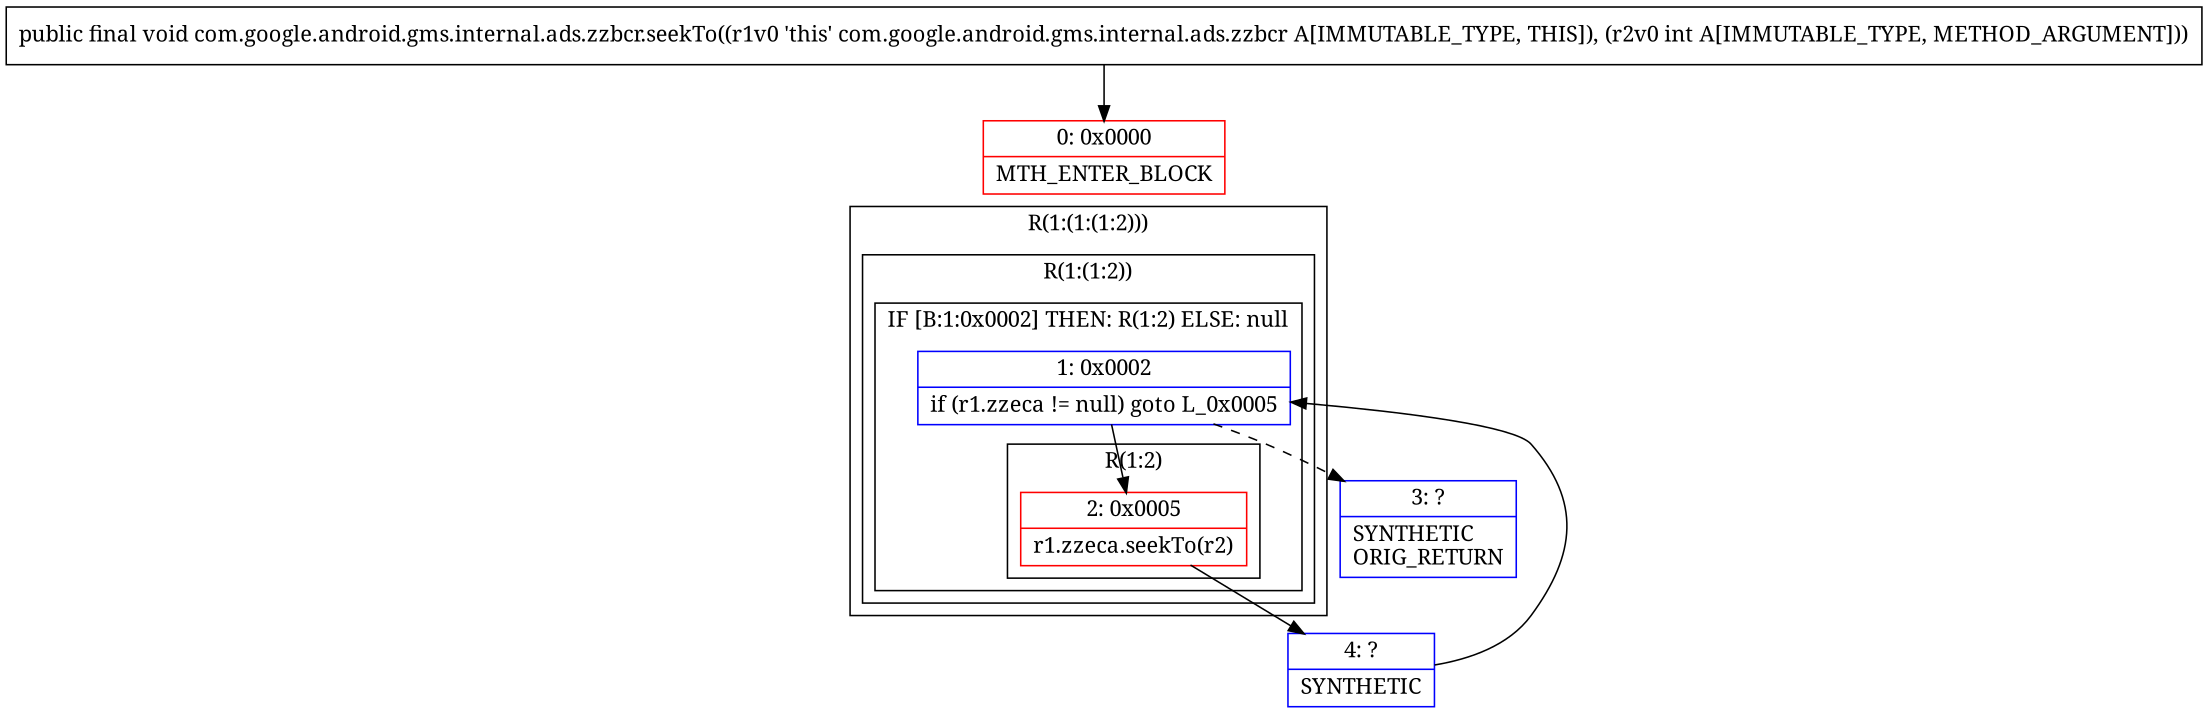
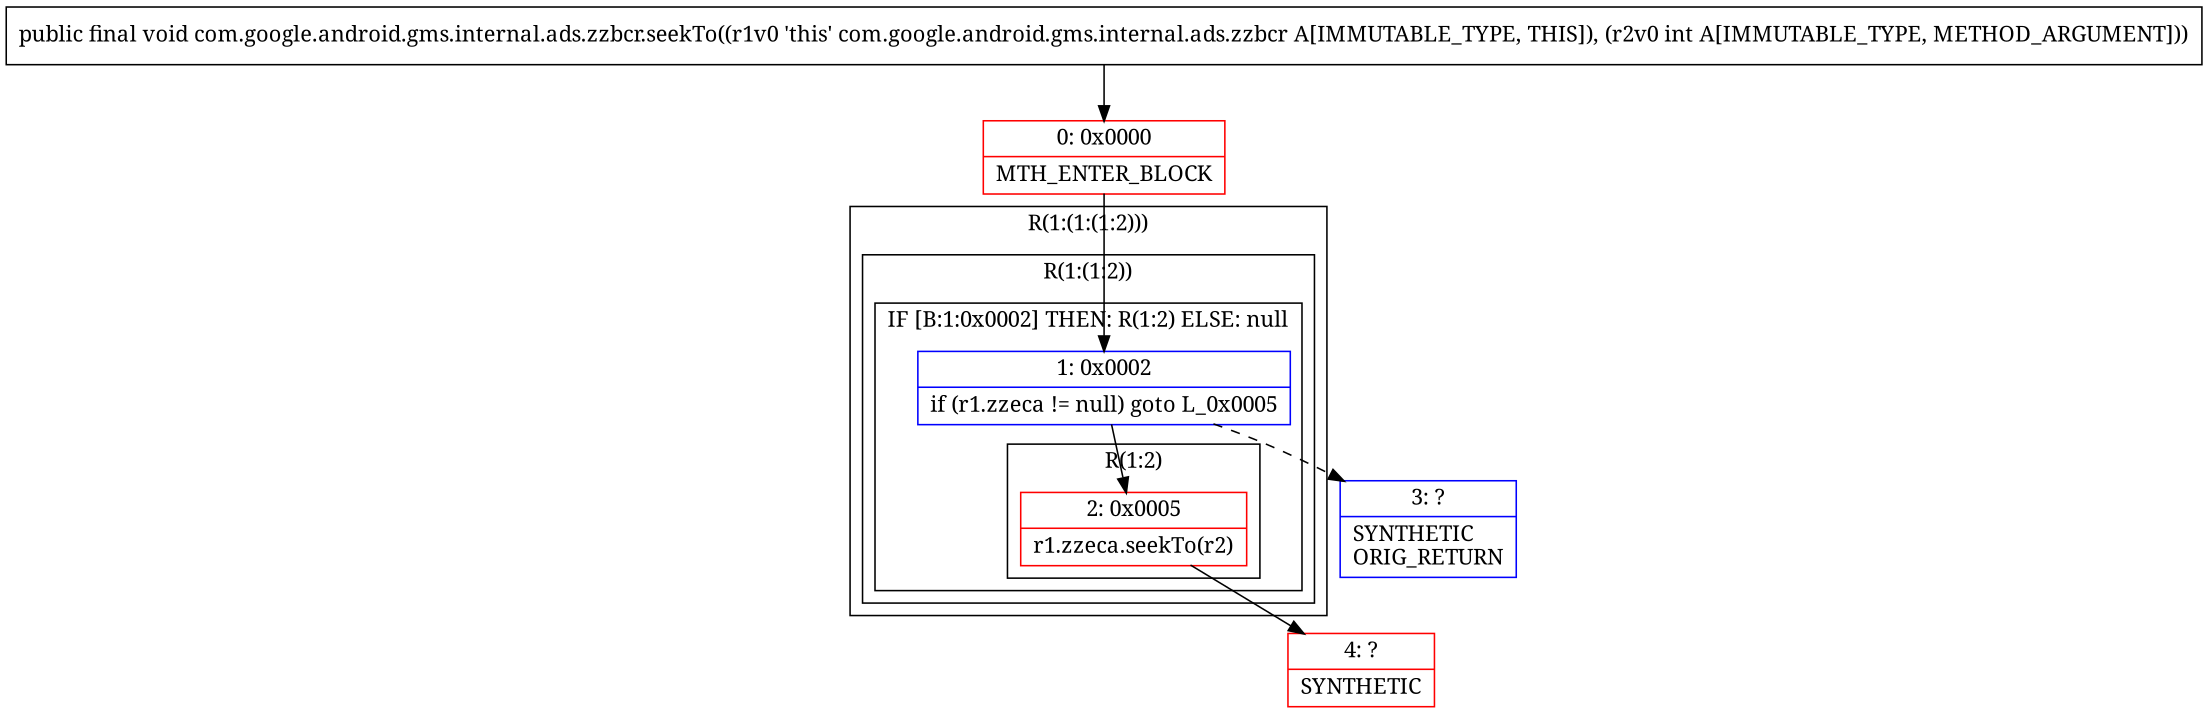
(1551, 473) -> (1104, 265)
(1361, 670) -> (1361, 670)
